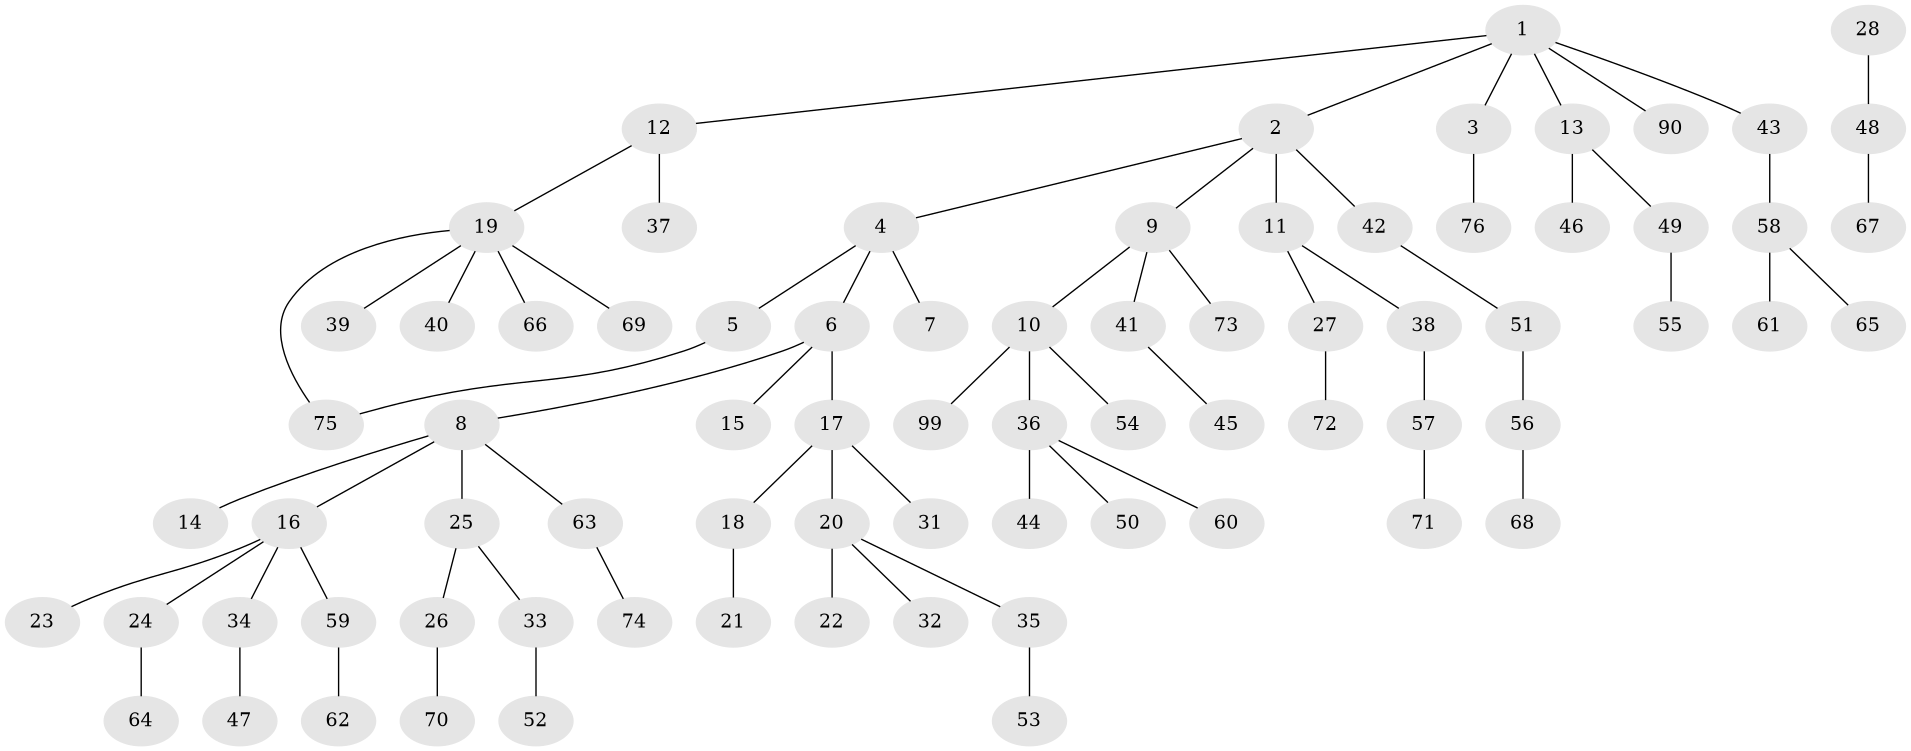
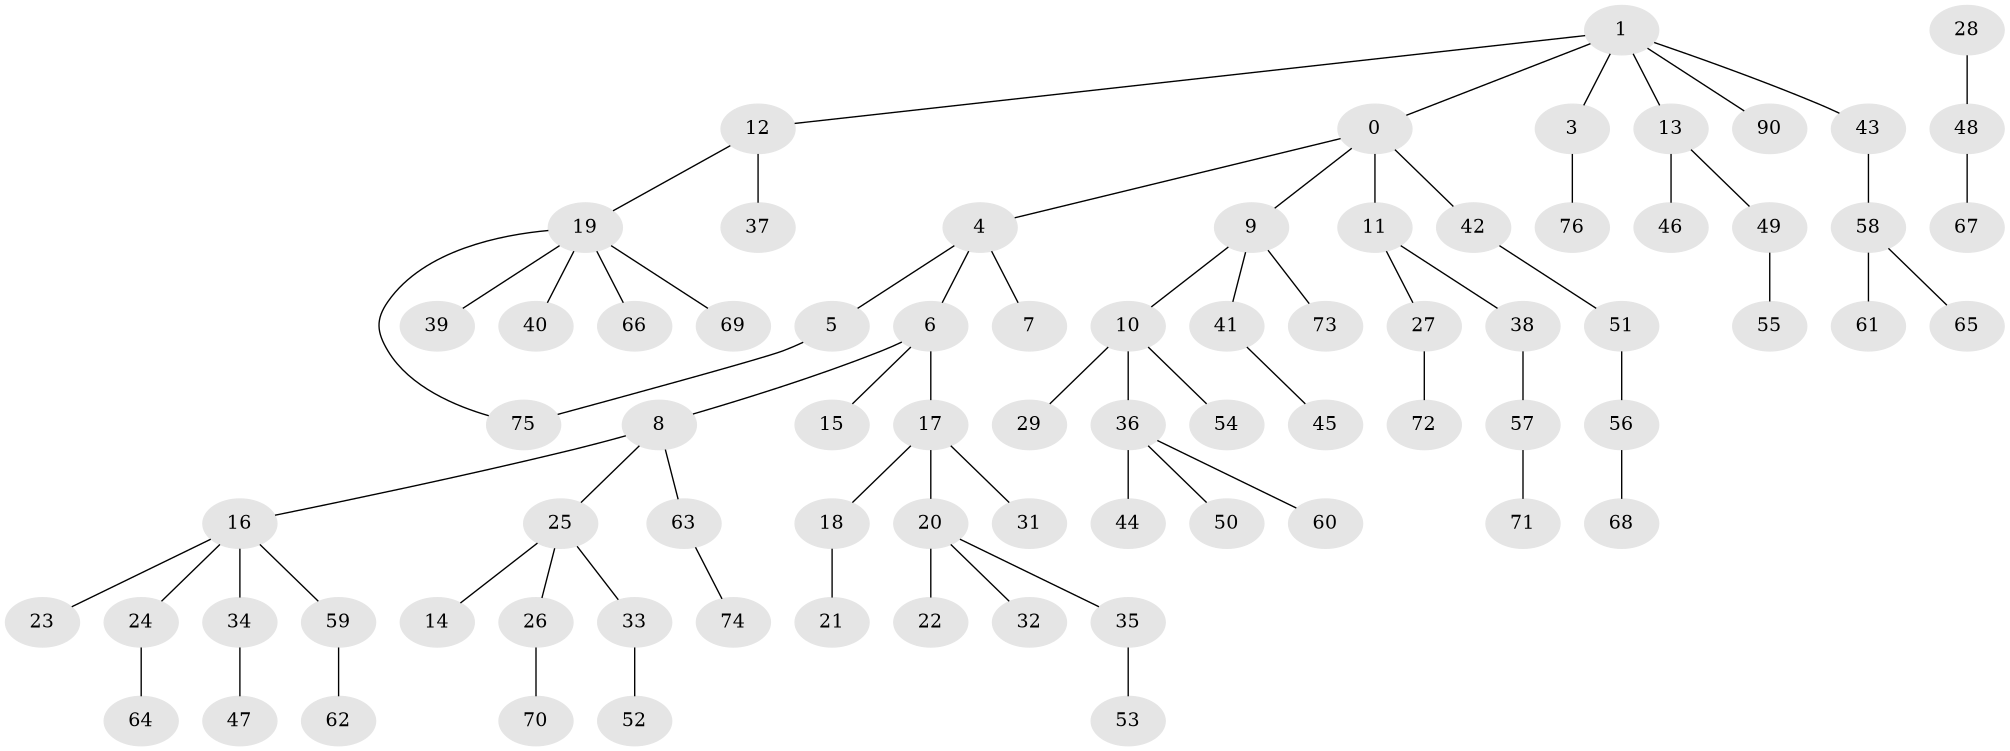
(1276, 129) -> (1375, 129)
(931, 425) -> (1029, 425)
(323, 469) -> (499, 573)
